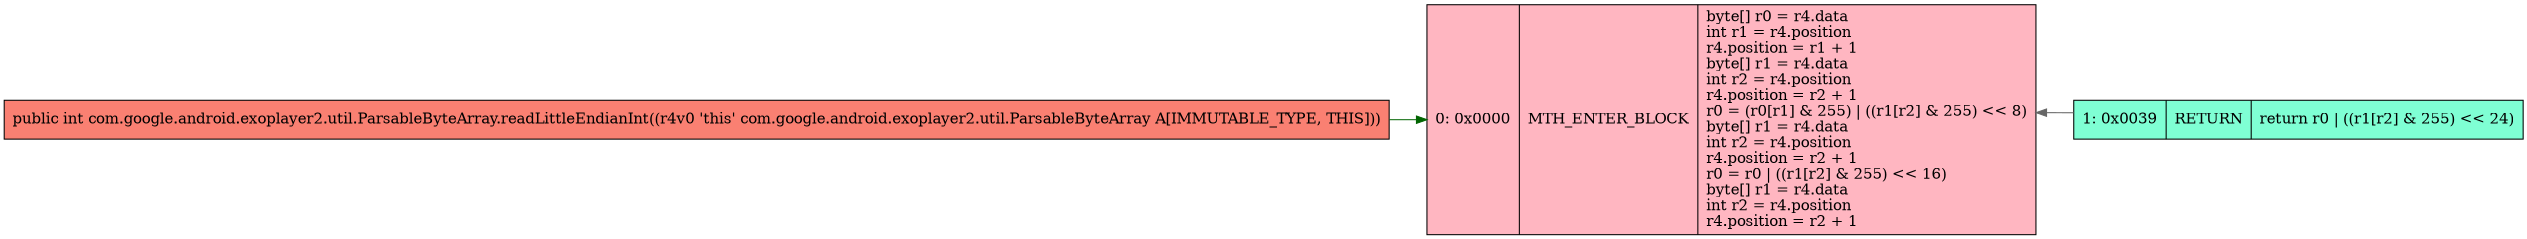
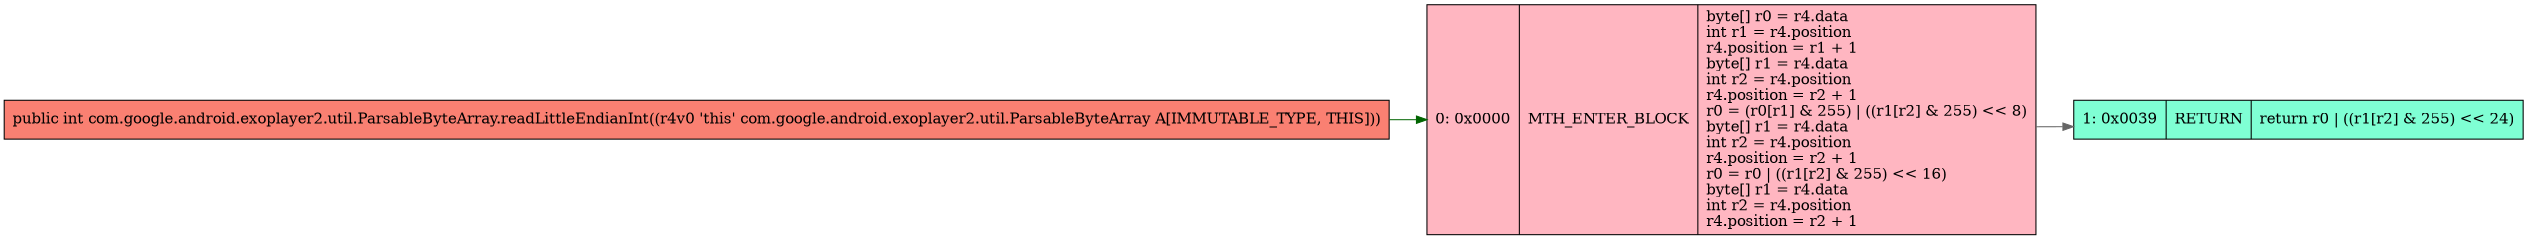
(2060, 113) -> (2049, 127)
